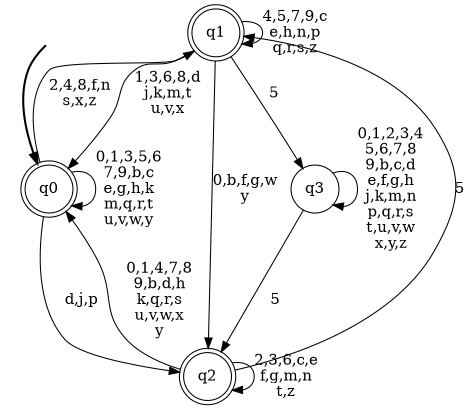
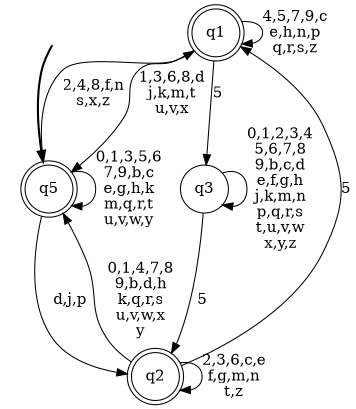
(49, 189) -> (49, 189)
(212, 199) -> none
